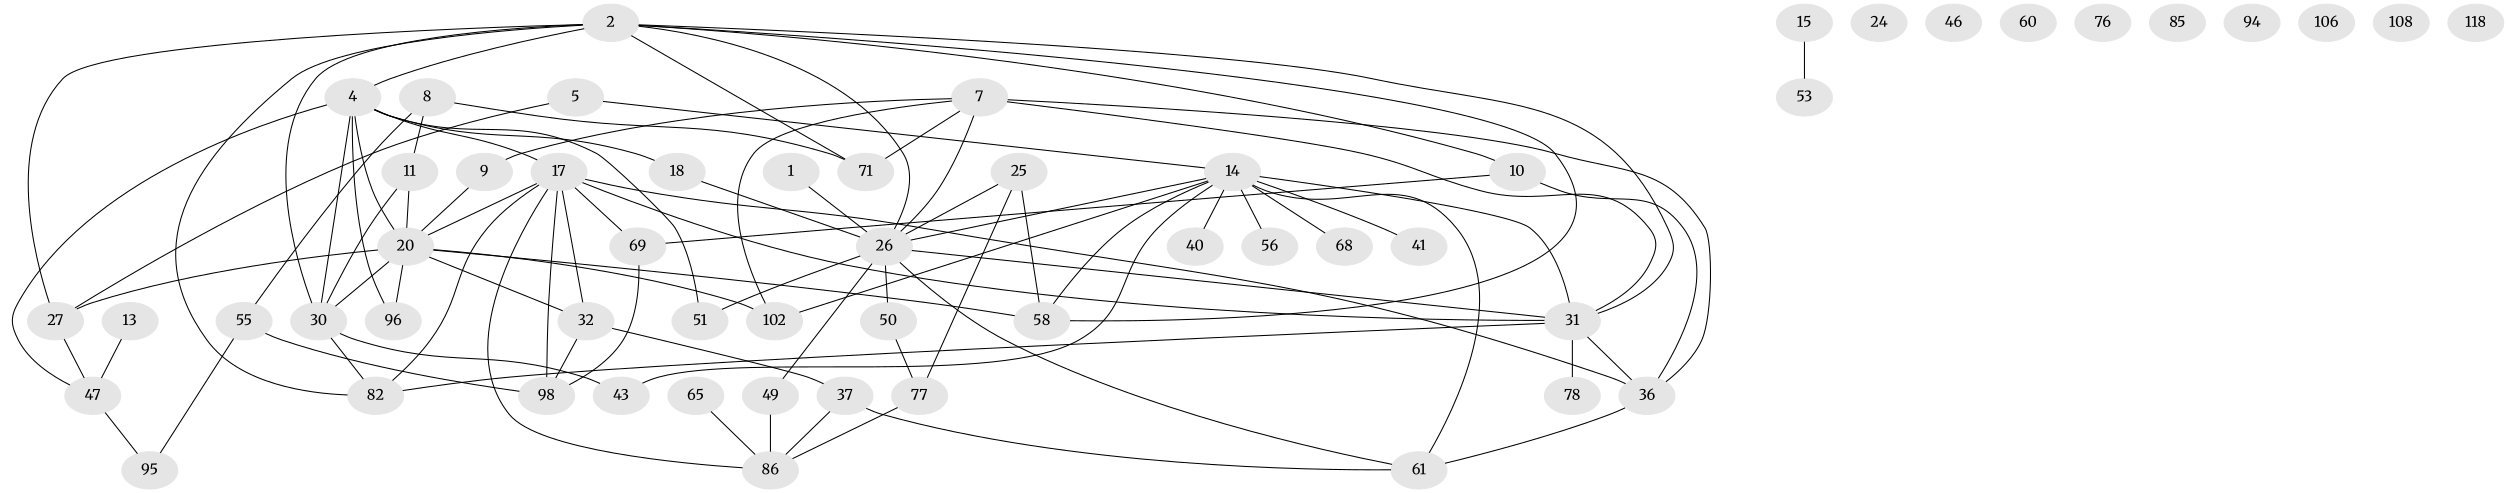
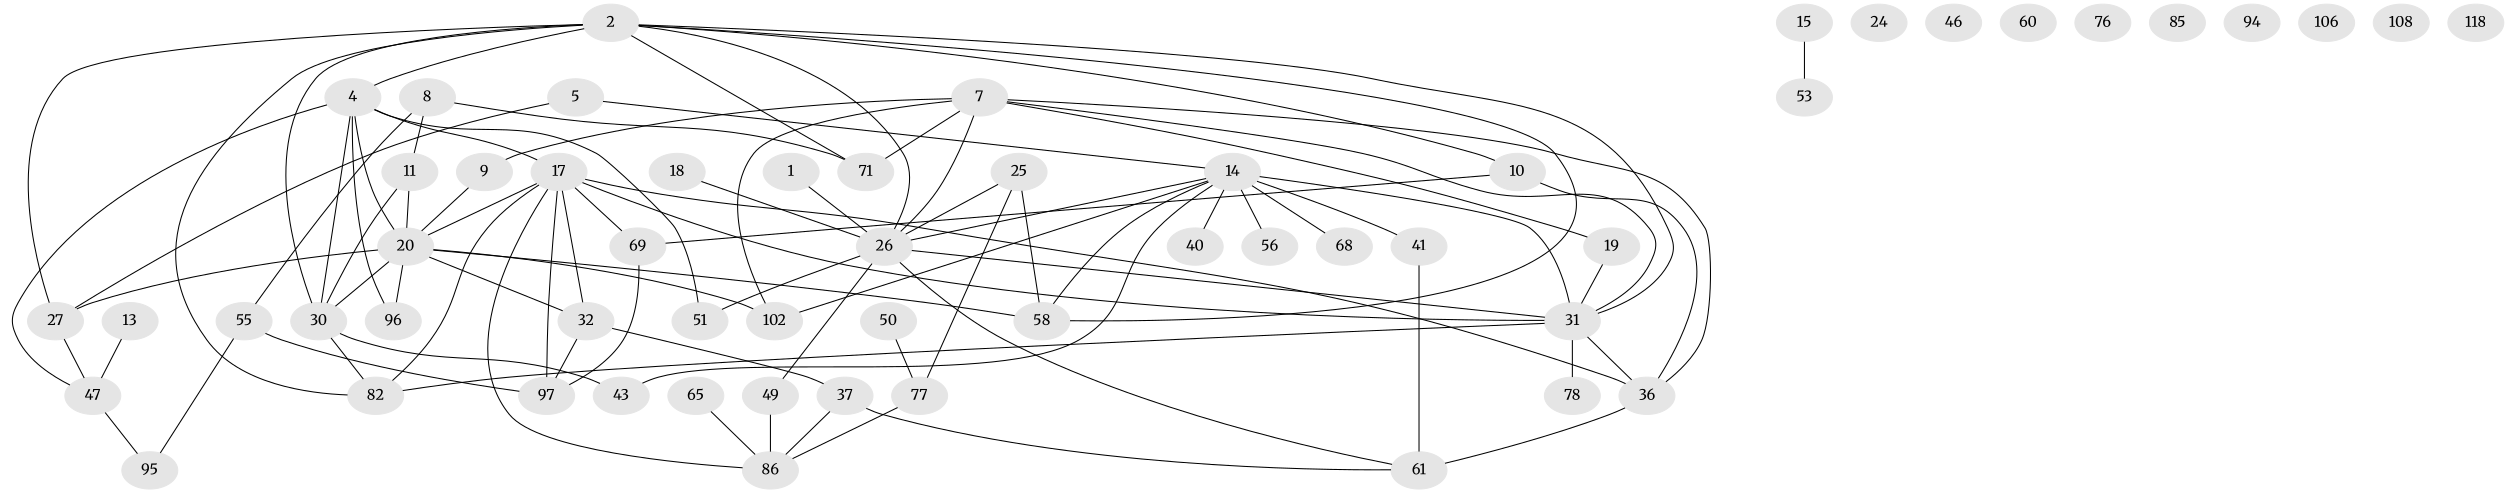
(514, 136) -> none
(1462, 238) -> (1419, 358)
none -> (1612, 247)
(887, 291) -> none
(547, 396) -> (547, 396)
